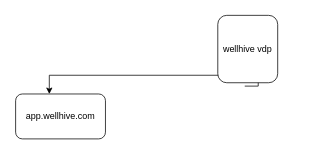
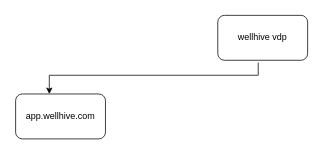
(248, 49) -> (263, 38)
